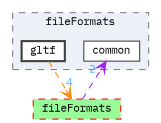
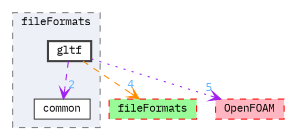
(91, 85) -> (67, 75)
none -> (250, 109)
